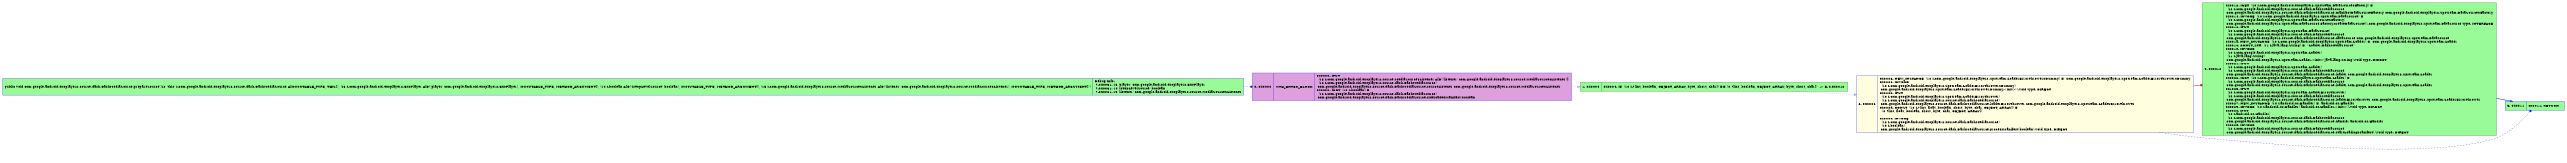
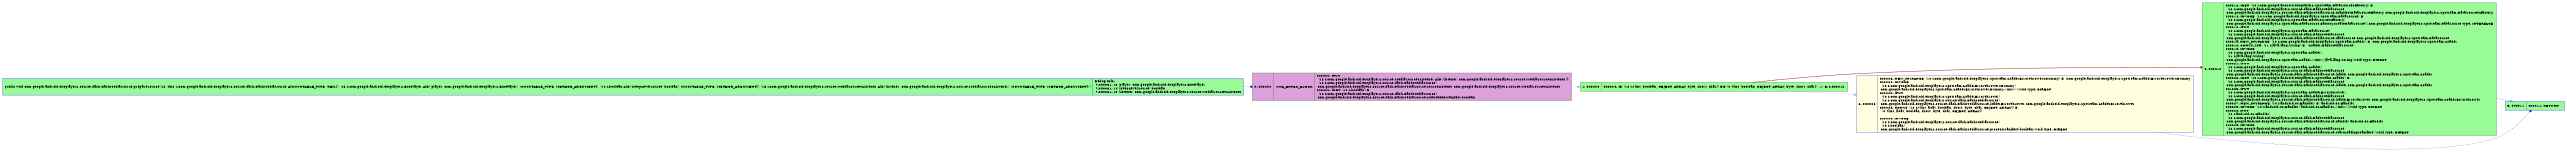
(2197, 86) -> (1976, 69)
(1412, 87) -> (1412, 87)
(2503, 100) -> (2503, 100)
